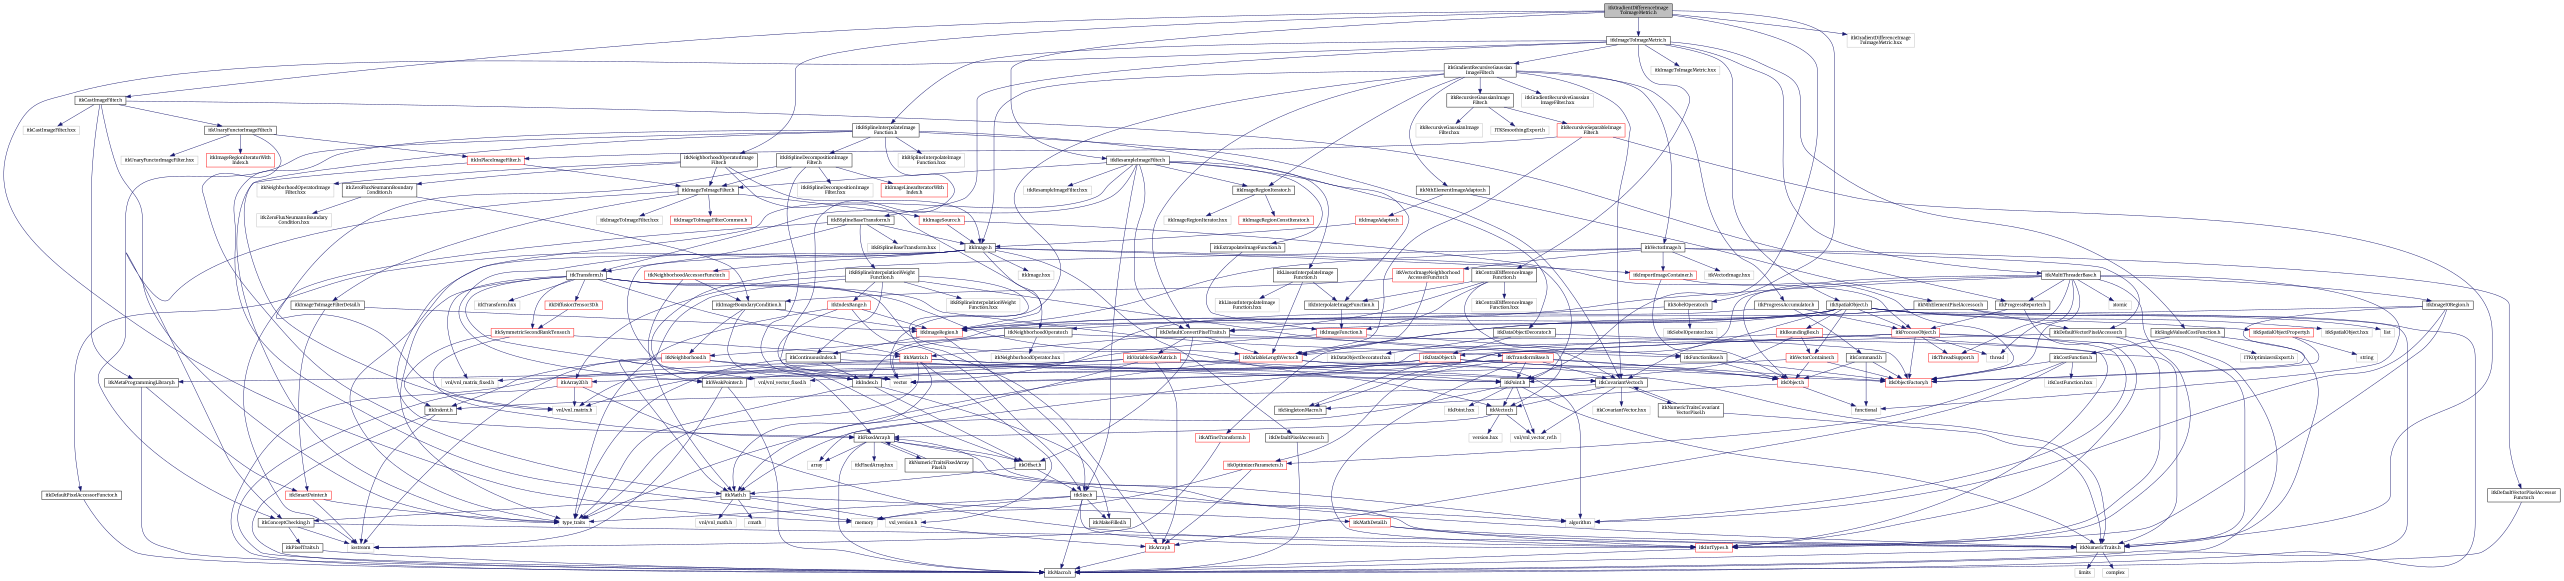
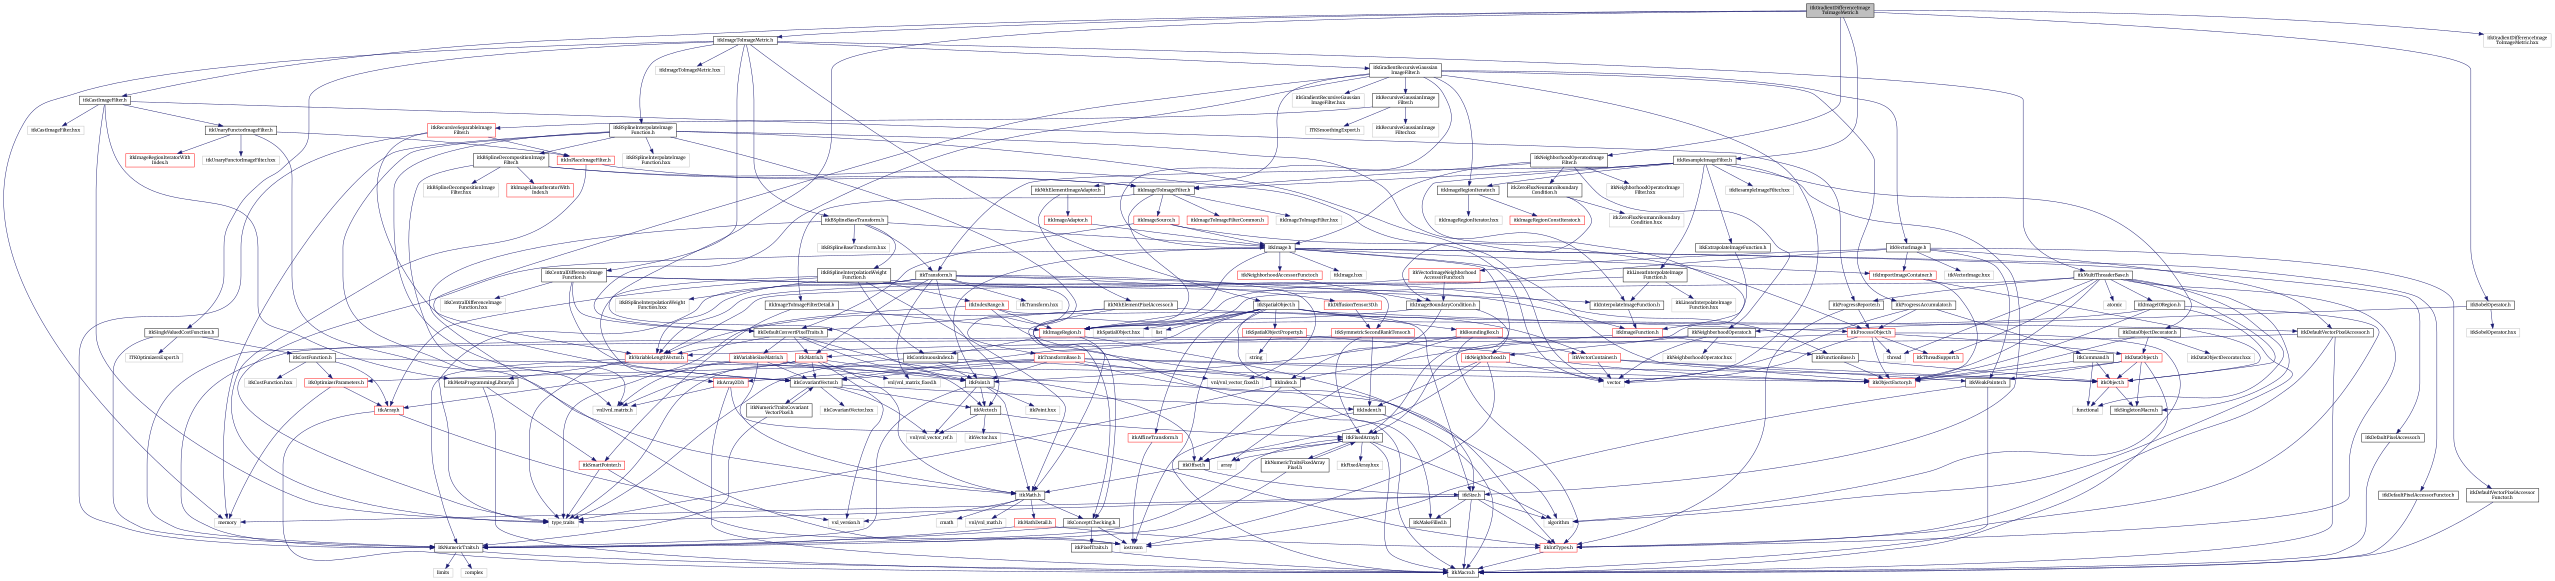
(1135, 246) -> (979, 249)
(659, 383) -> (1086, 411)
(1485, 438) -> (983, 438)
(1042, 539) -> (608, 480)
